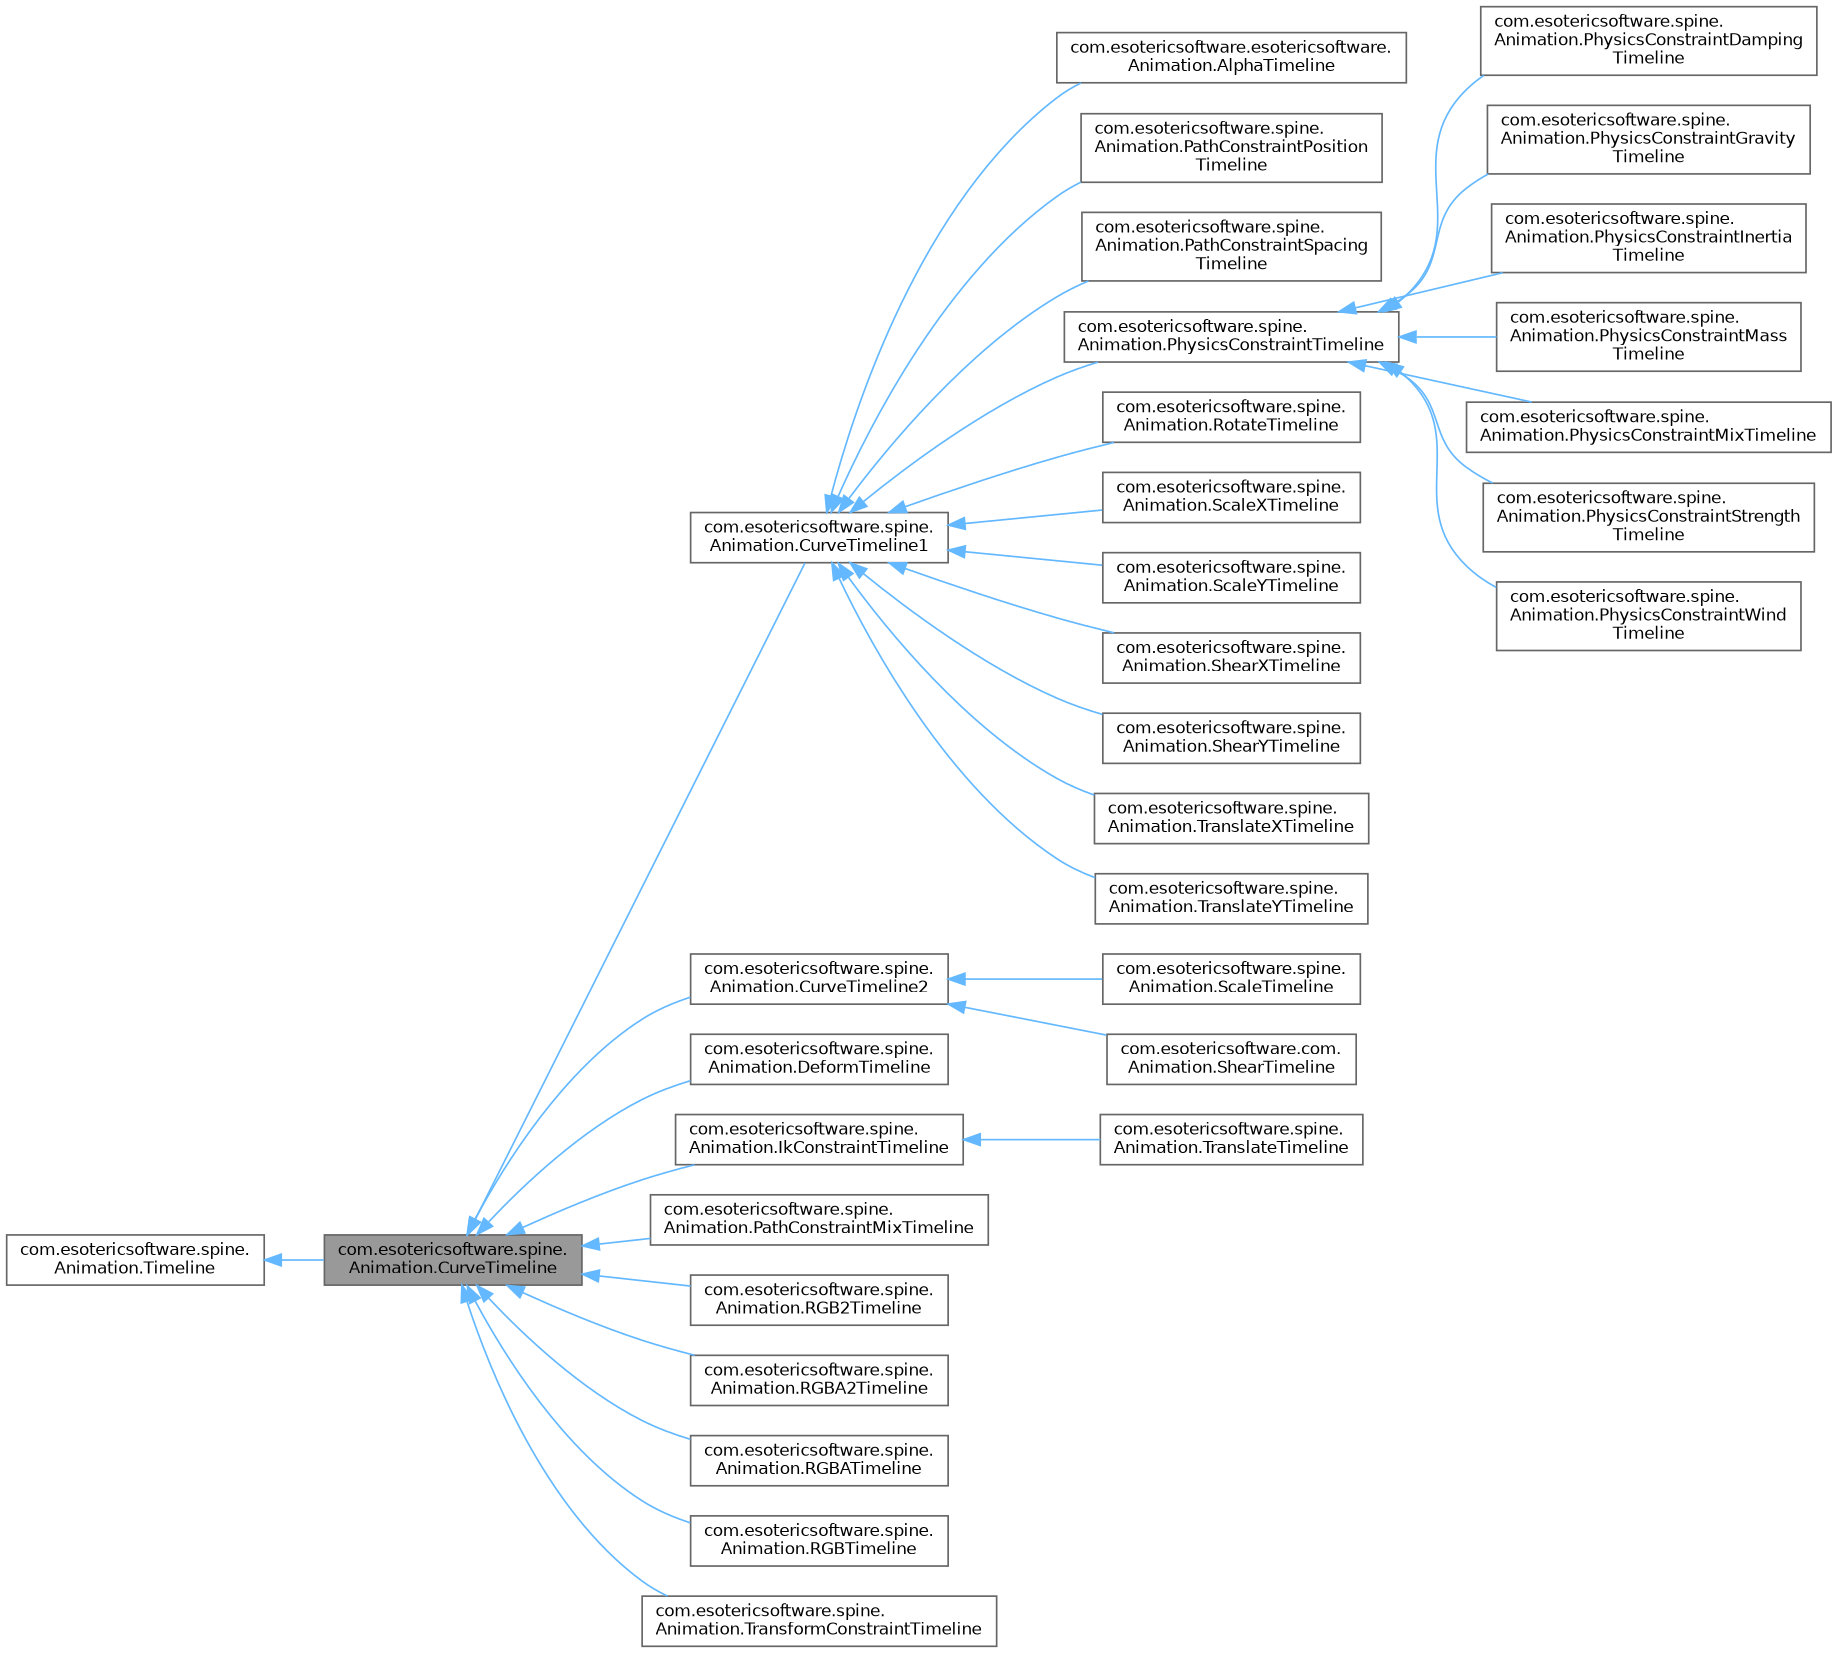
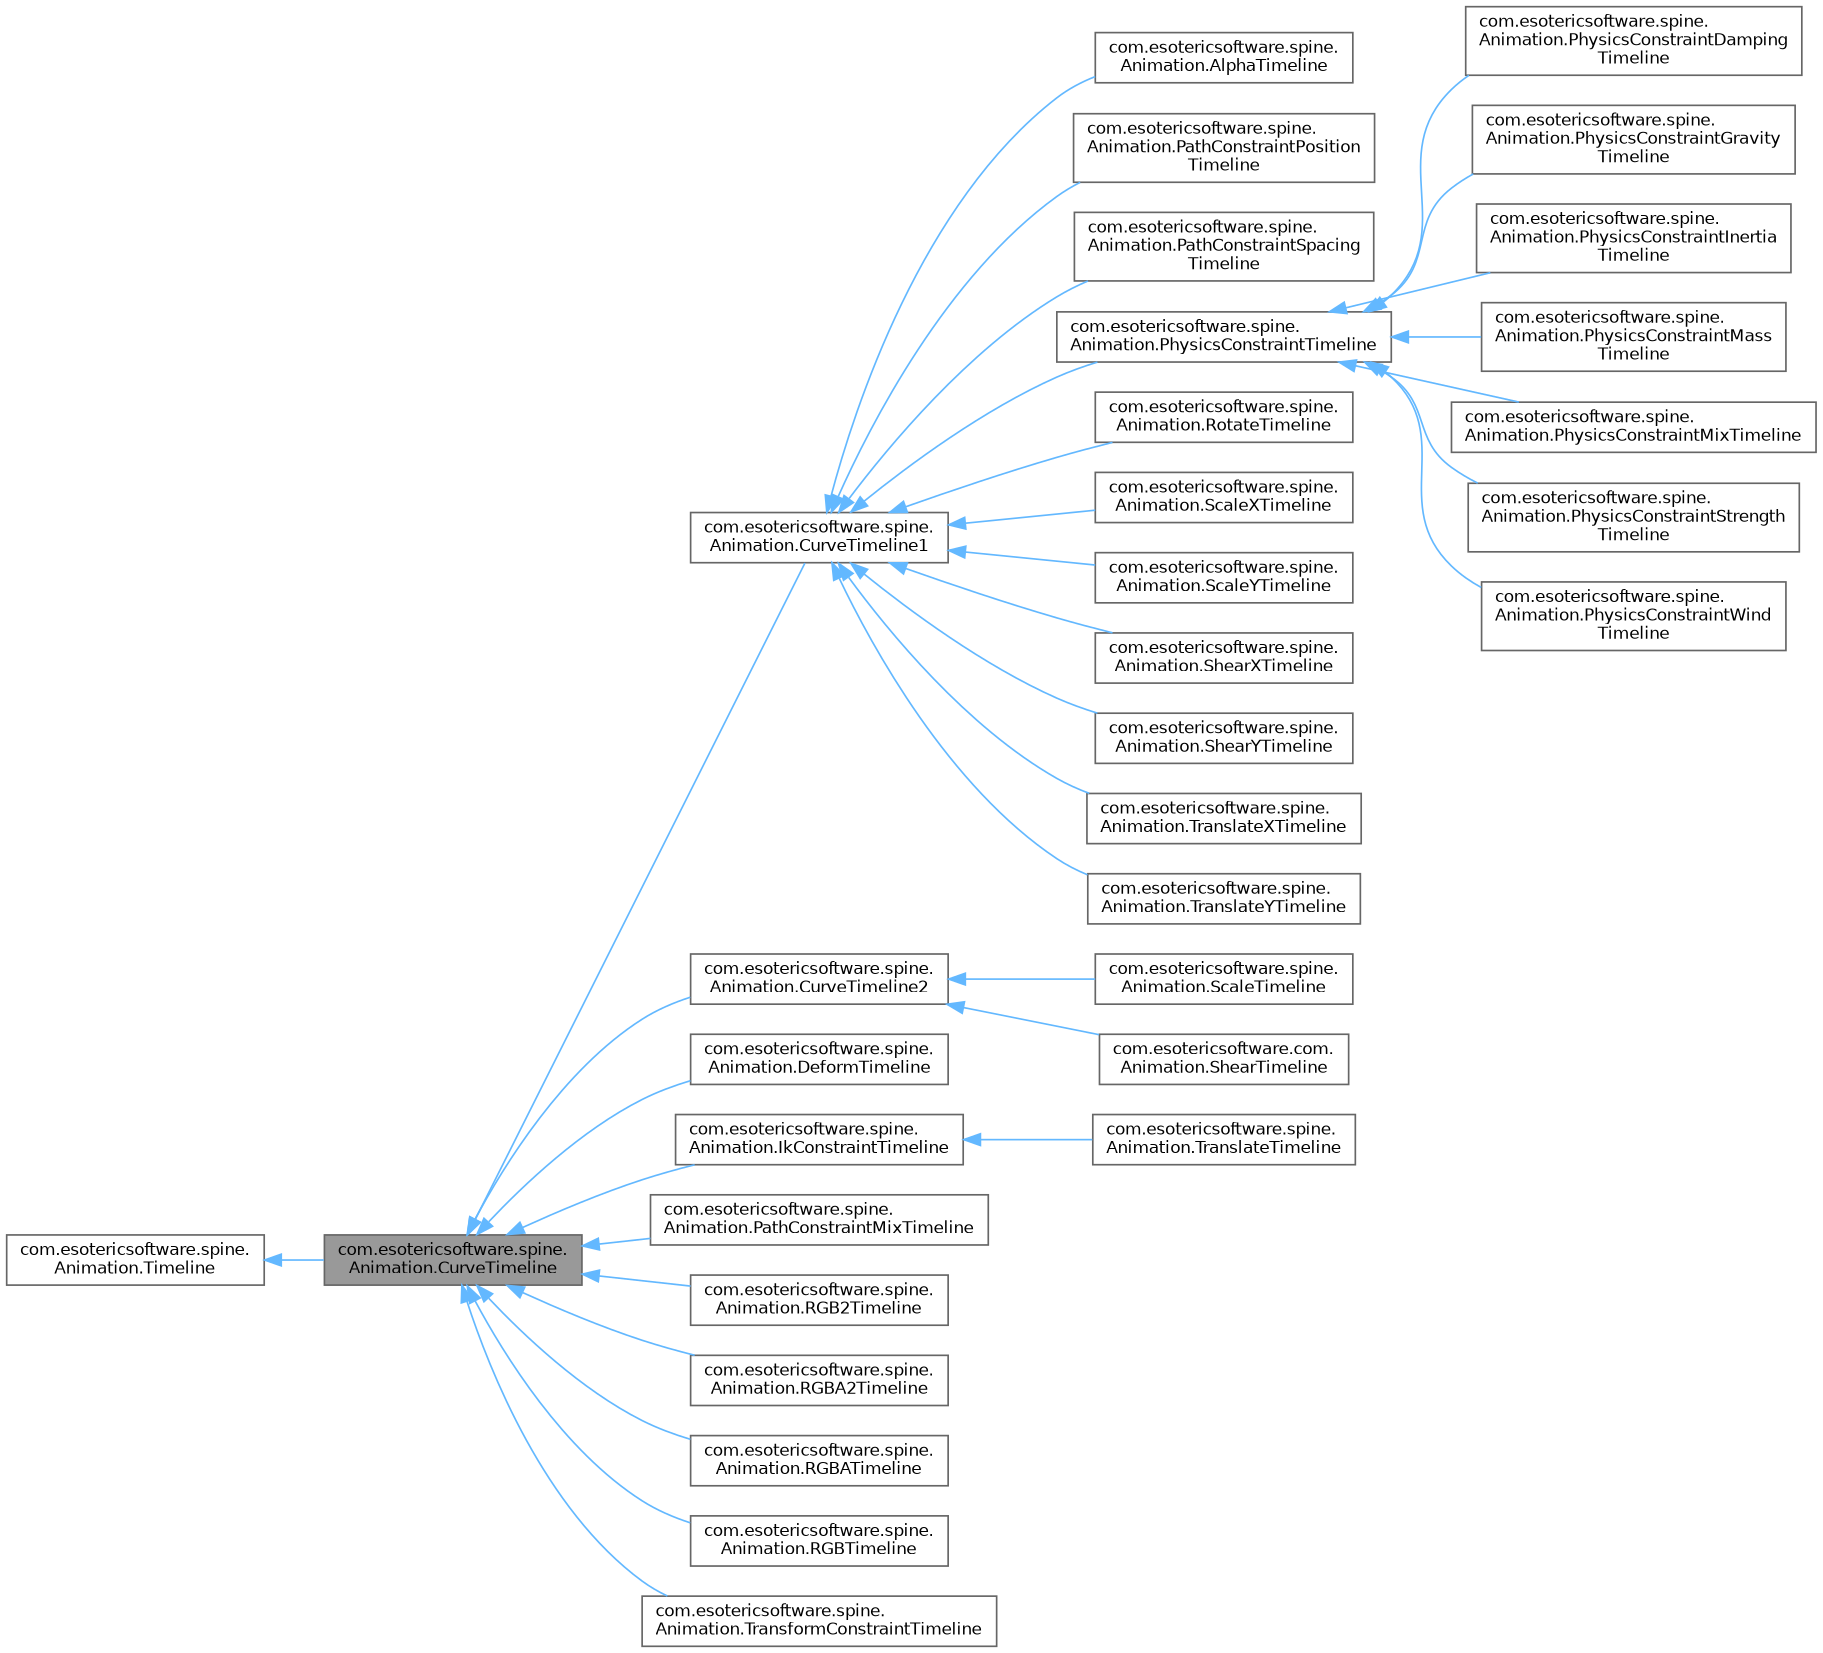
(1232, 58) -> (1224, 58)
